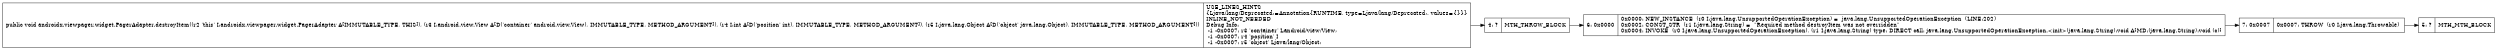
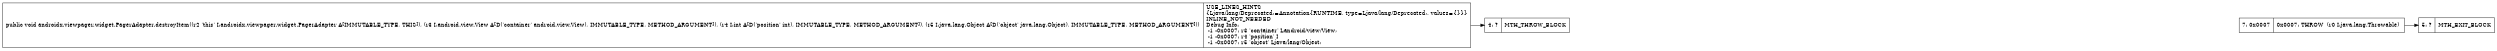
(1904, 25) -> none
(2465, 25) -> (2465, 25)
